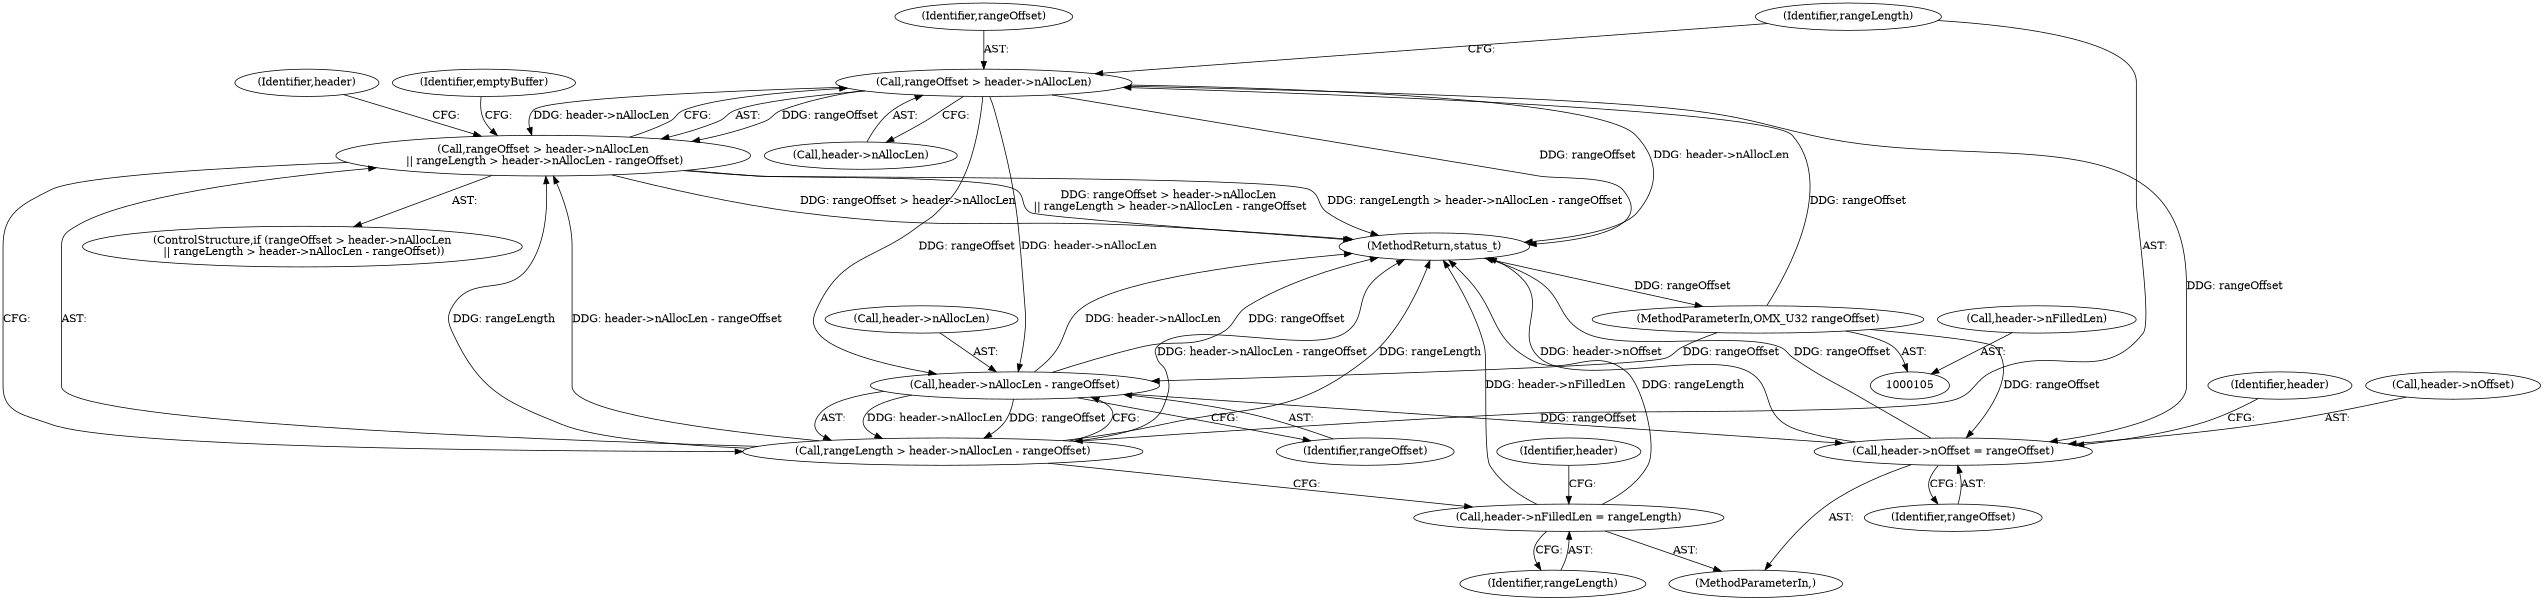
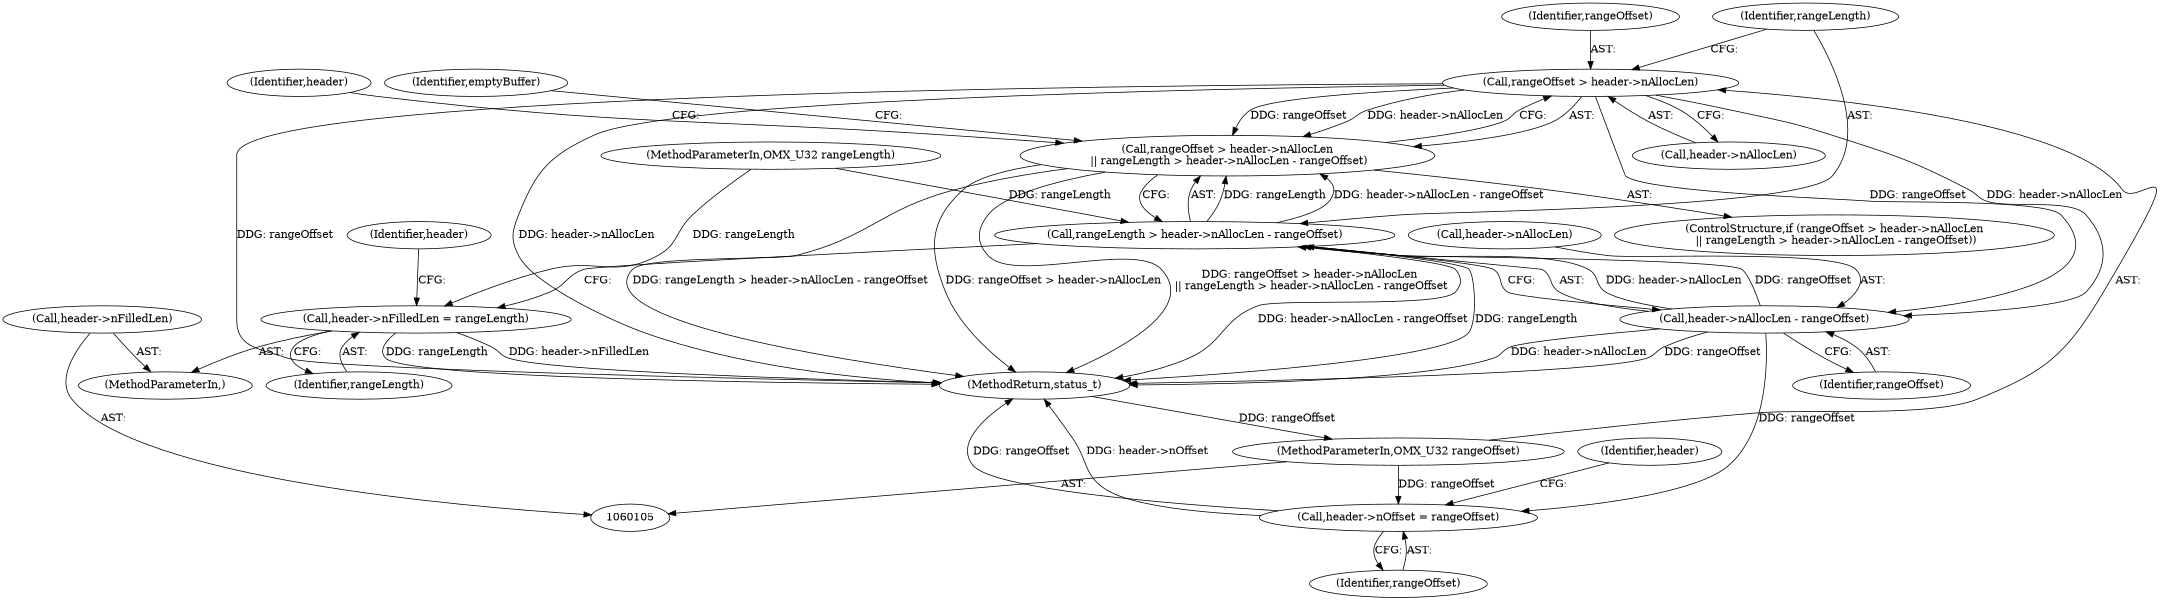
(1817, 136) -> none
none -> (771, 156)
(1858, 201) -> (2130, 281)
(1441, 372) -> none
(1910, 386) -> (630, 518)
(2453, 386) -> none
(1832, 502) -> (129, 350)
